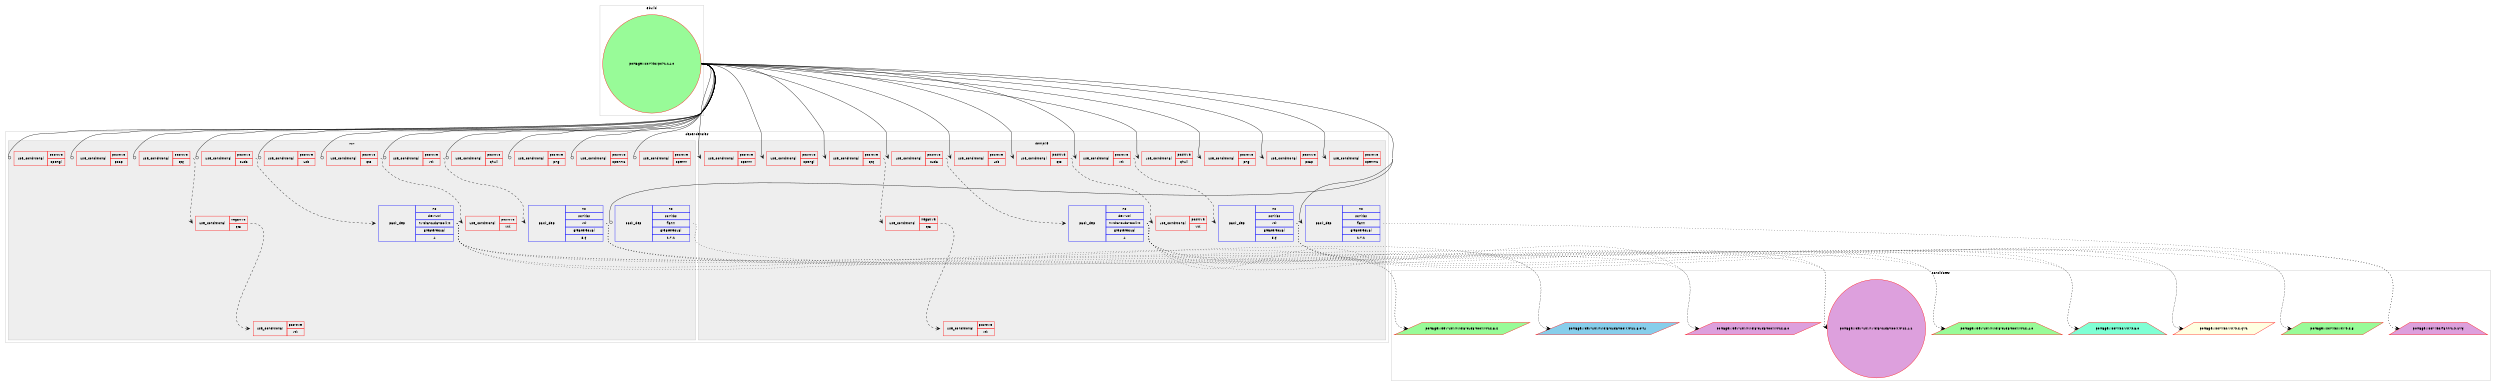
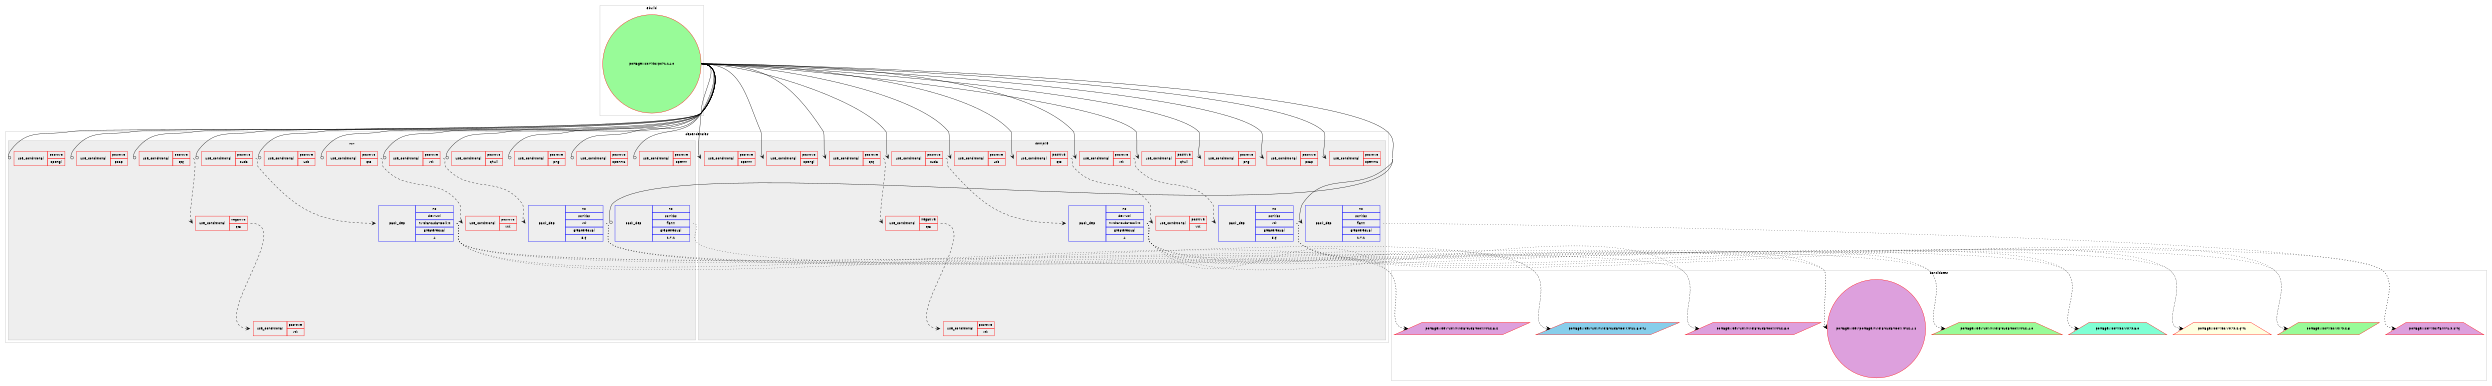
(1462, 329) -> (1462, 329)
(1876, 329) -> (1876, 329)
(2224, 329) -> (2222, 329)
